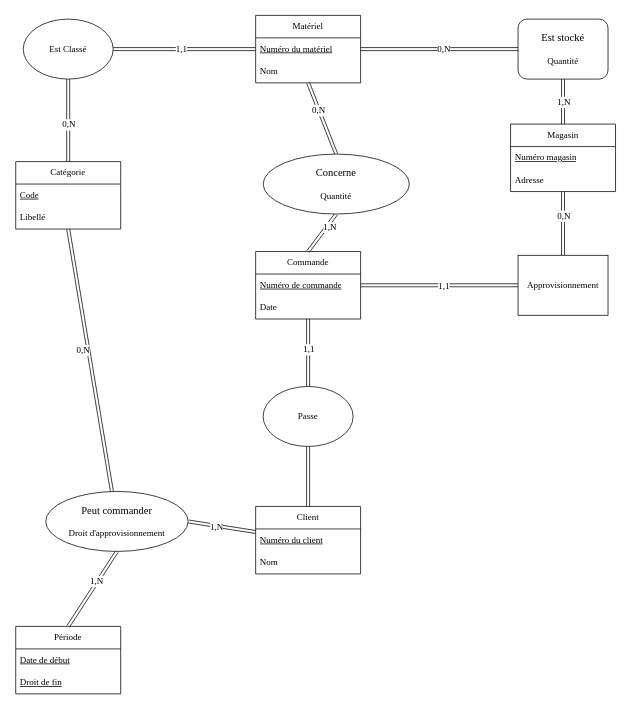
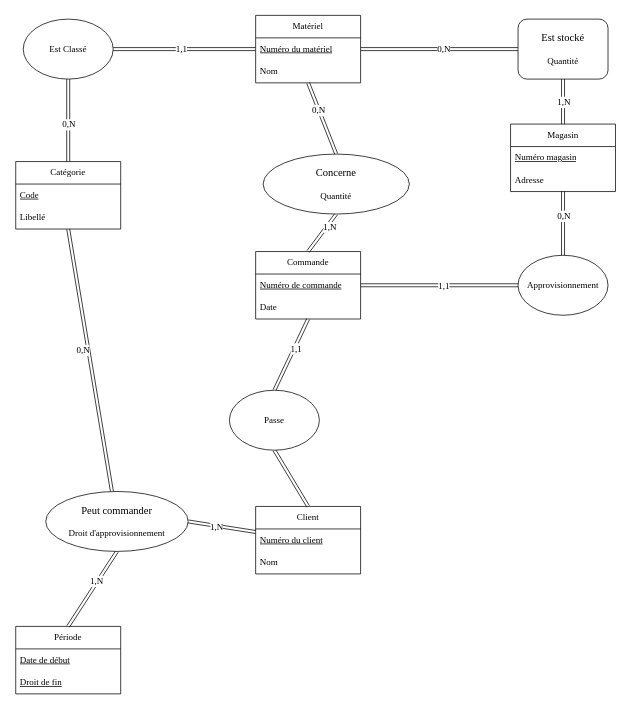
(563, 285) -> (563, 285)
(308, 417) -> (274, 420)
